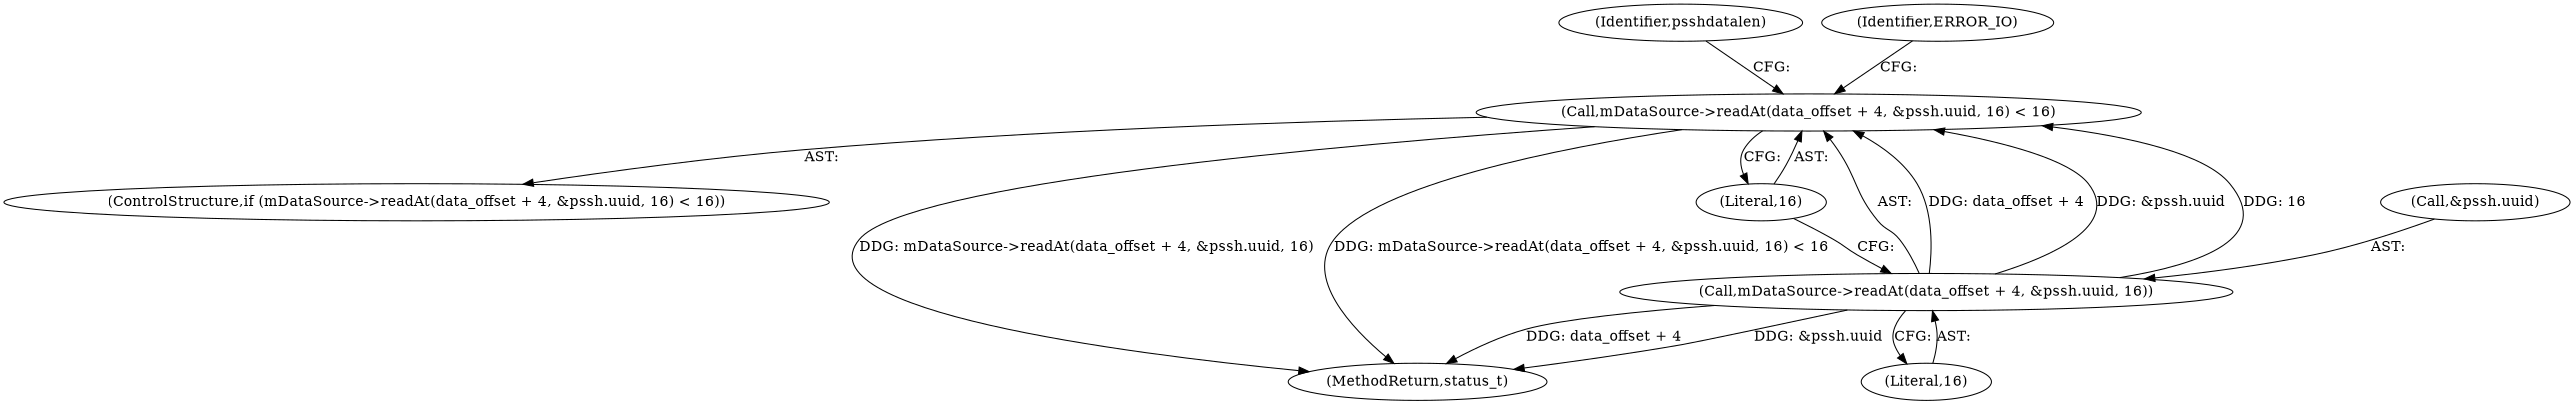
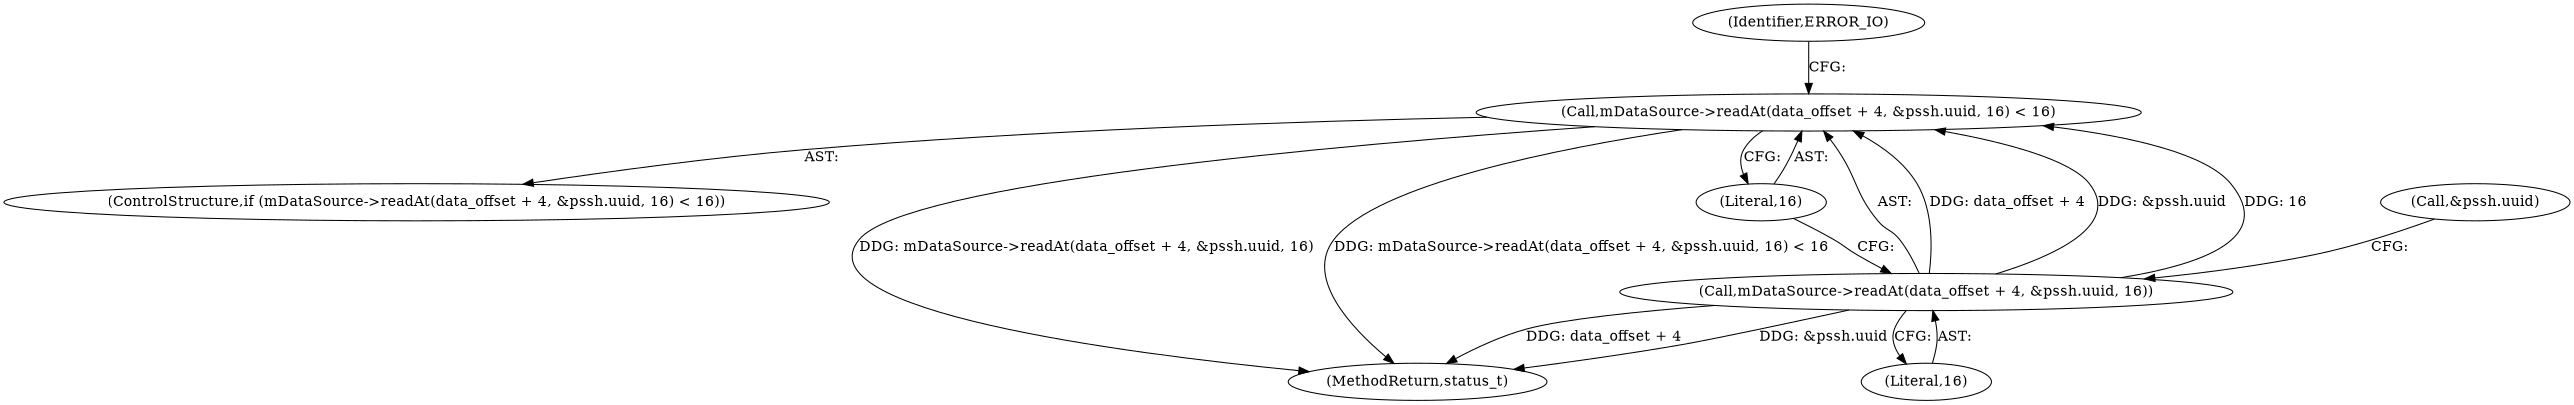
(1681, 23) -> none
(2391, 247) -> (2392, 247)
